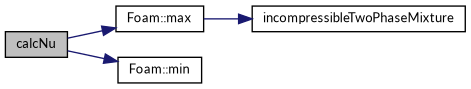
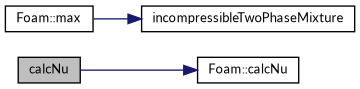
(85, 34) -> none
(160, 70) -> (248, 70)
